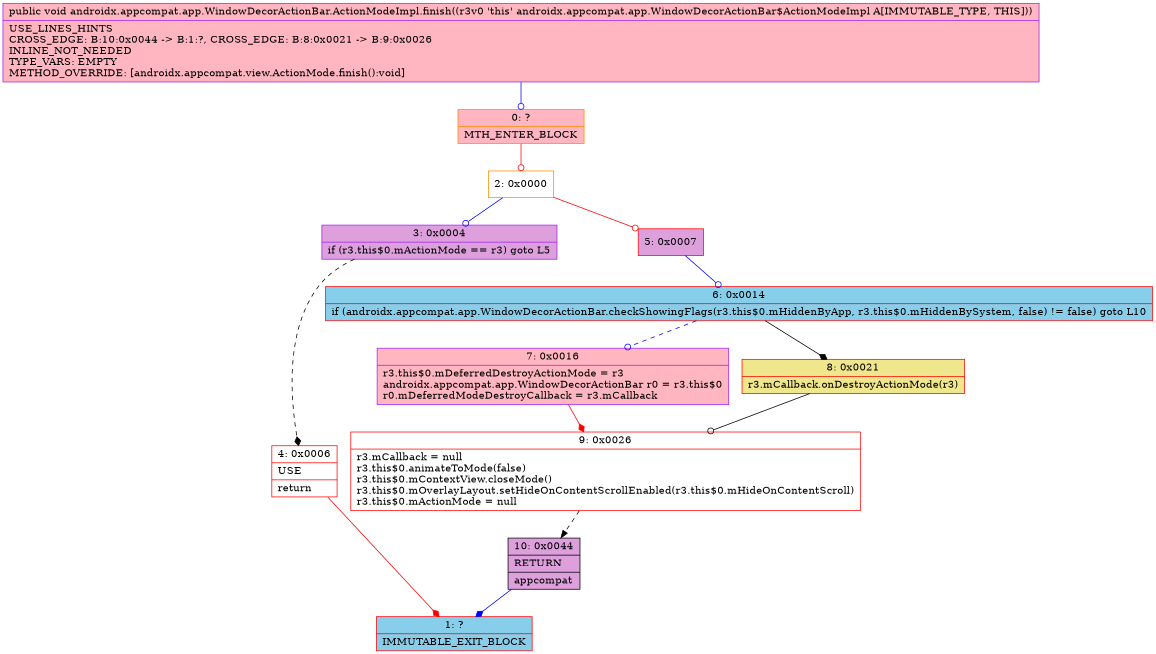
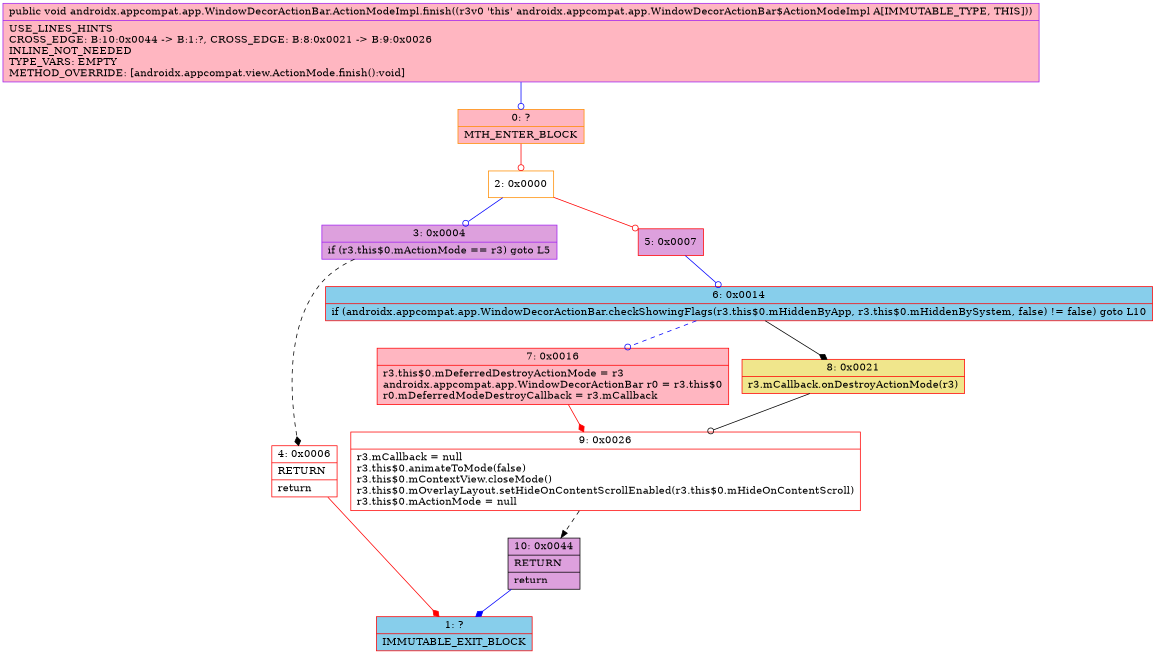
(553, 376) -> (553, 376)
(290, 471) -> (302, 471)
(543, 580) -> (531, 580)
